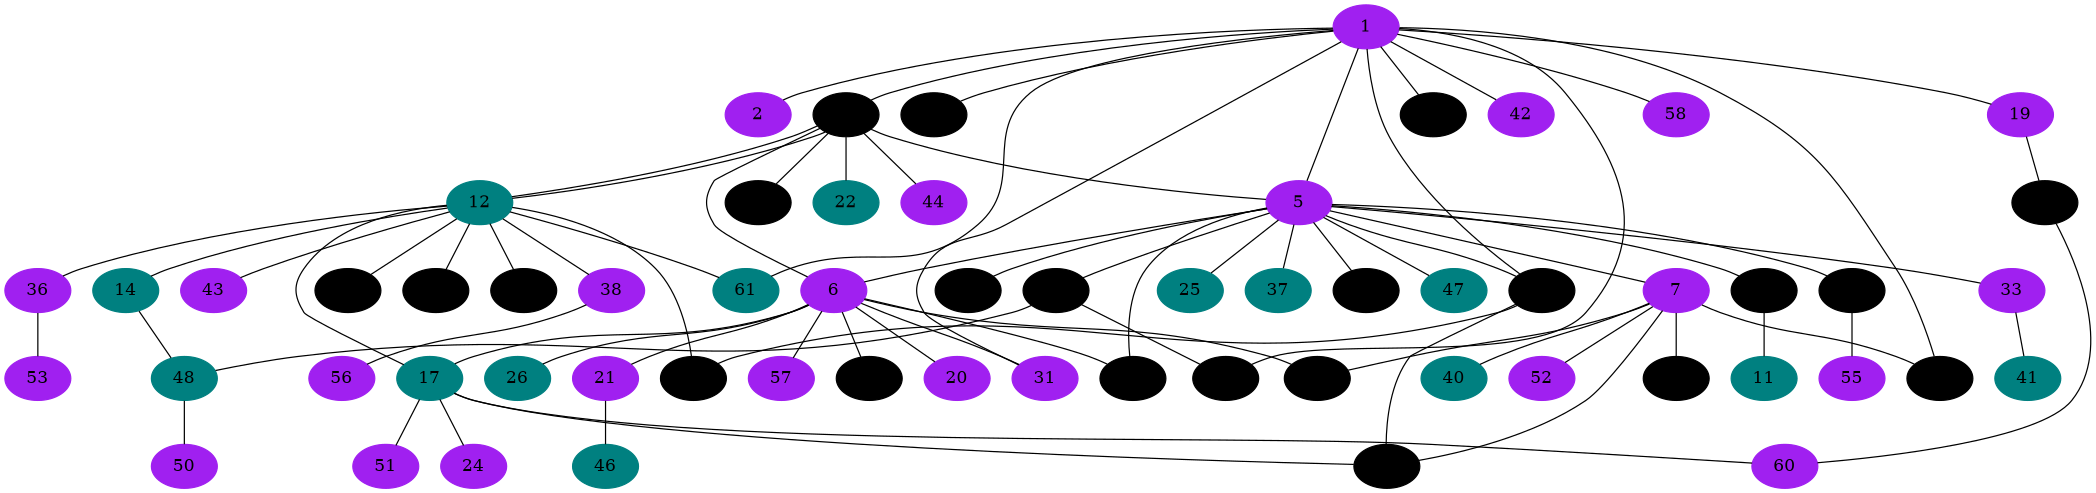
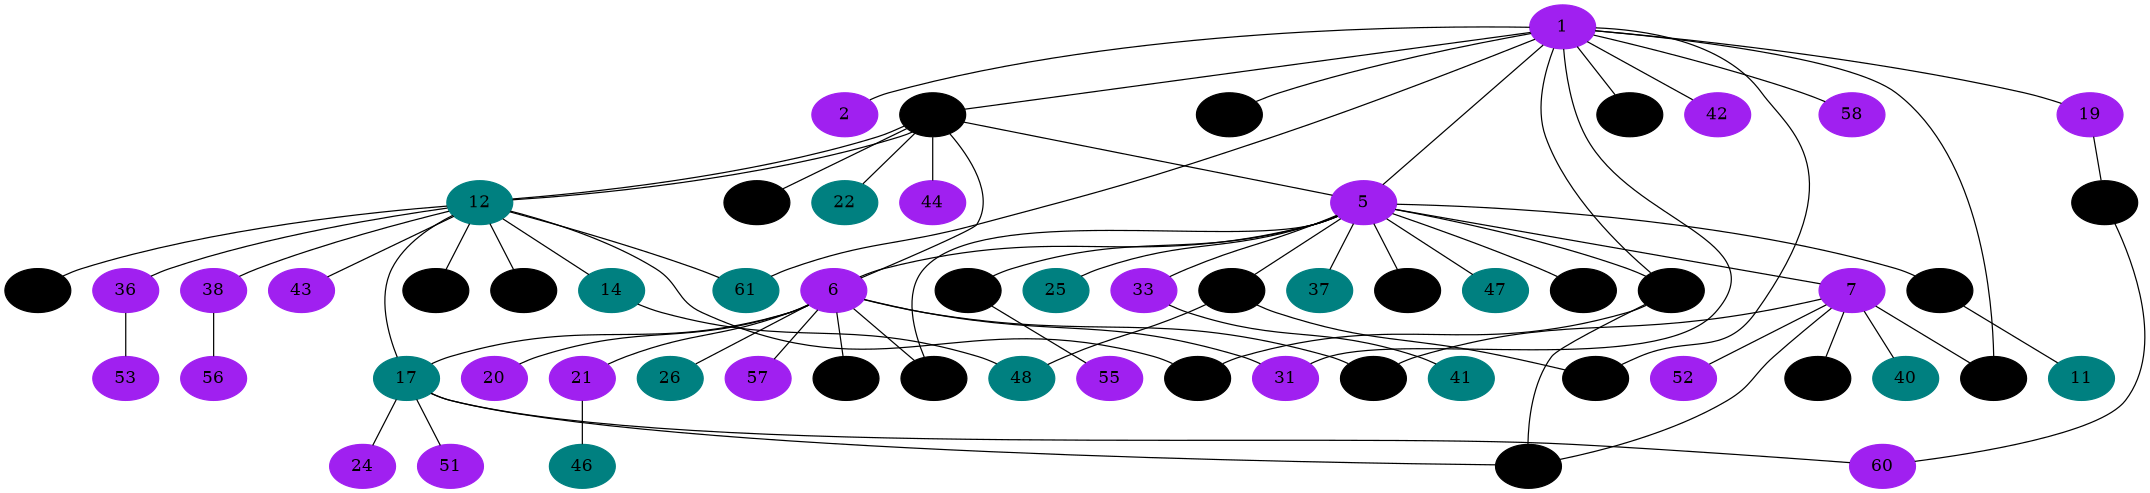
(184, 466) -> none
